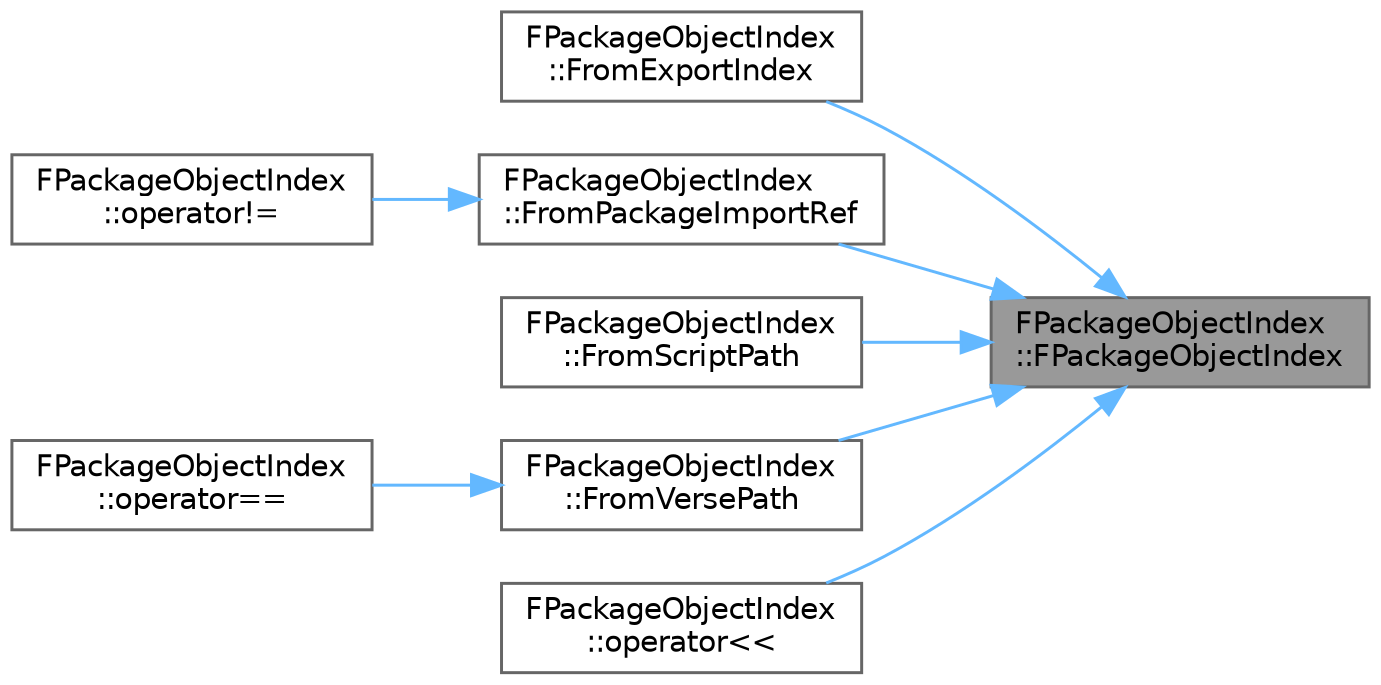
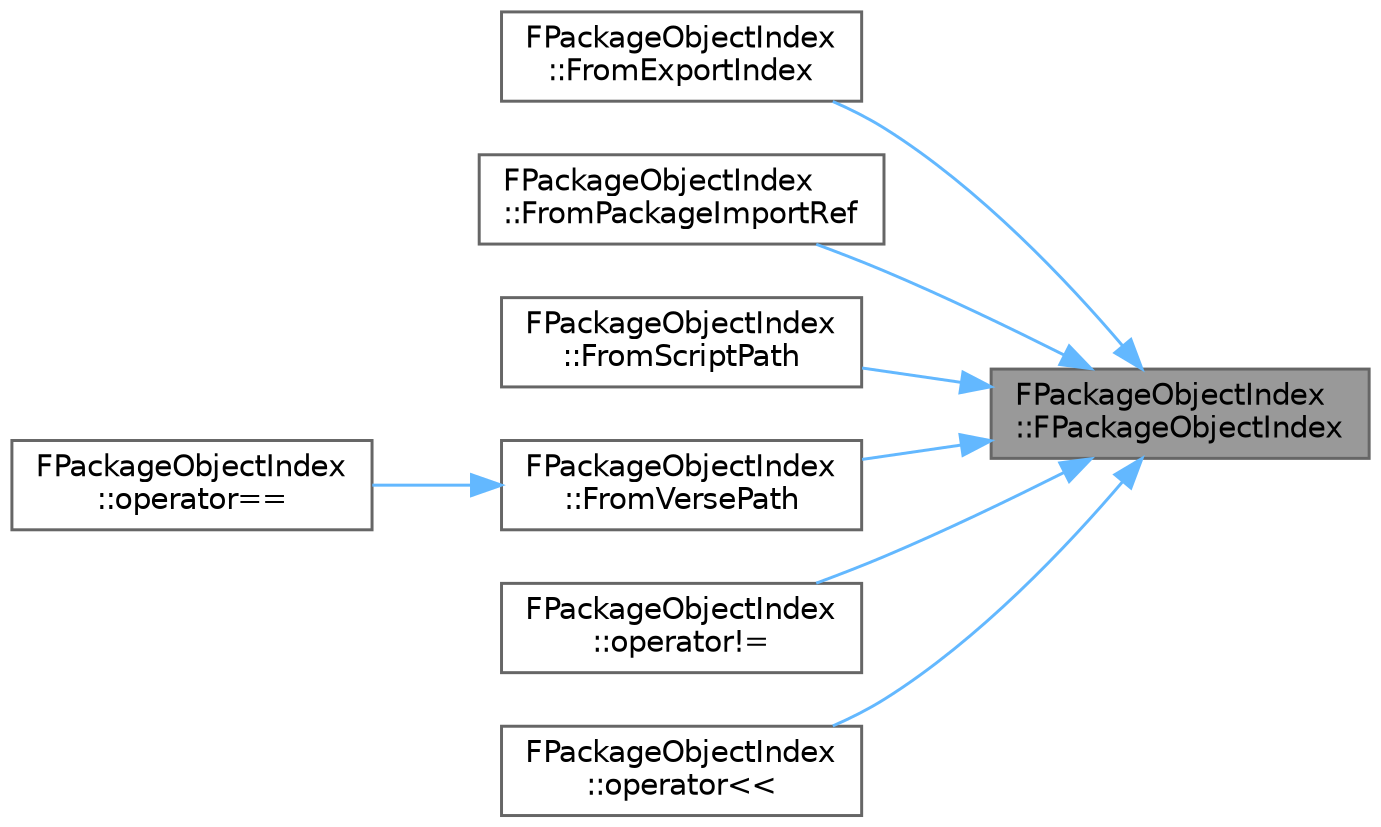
(411, 199) -> (942, 531)
